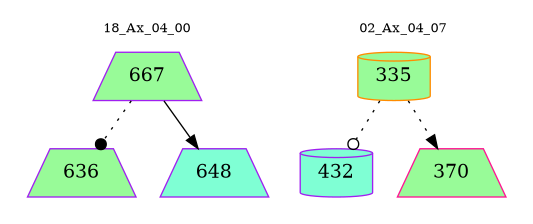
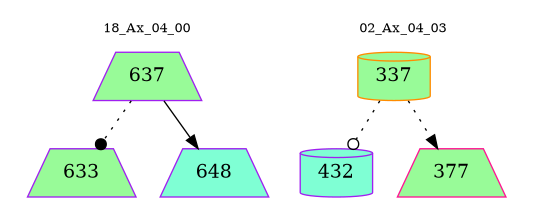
(403, 29) -> (403, 29)
(147, 76) -> (147, 76)
(394, 76) -> (394, 76)
(82, 173) -> (82, 173)
(452, 173) -> (452, 173)
